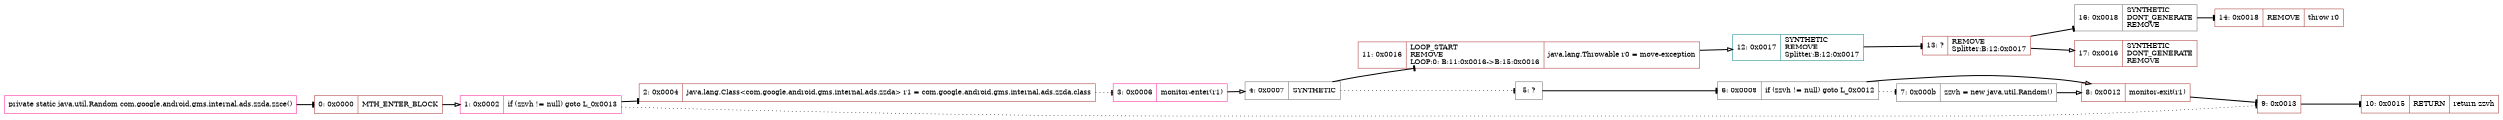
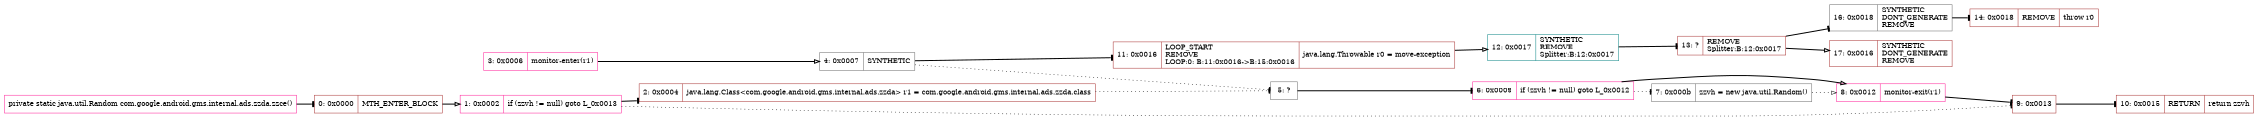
(1798, 91) -> (1553, 91)
(1103, 93) -> (1182, 91)
(2067, 93) -> (1822, 93)
(2136, 93) -> (1891, 93)
